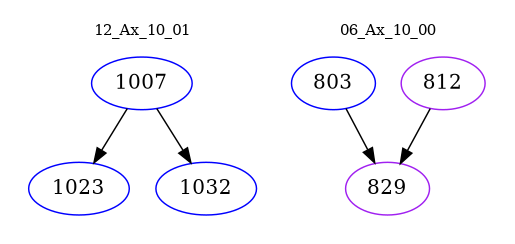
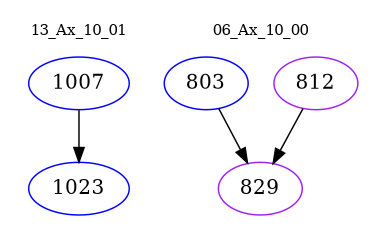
(143, 31) -> (79, 31)
(206, 189) -> none
